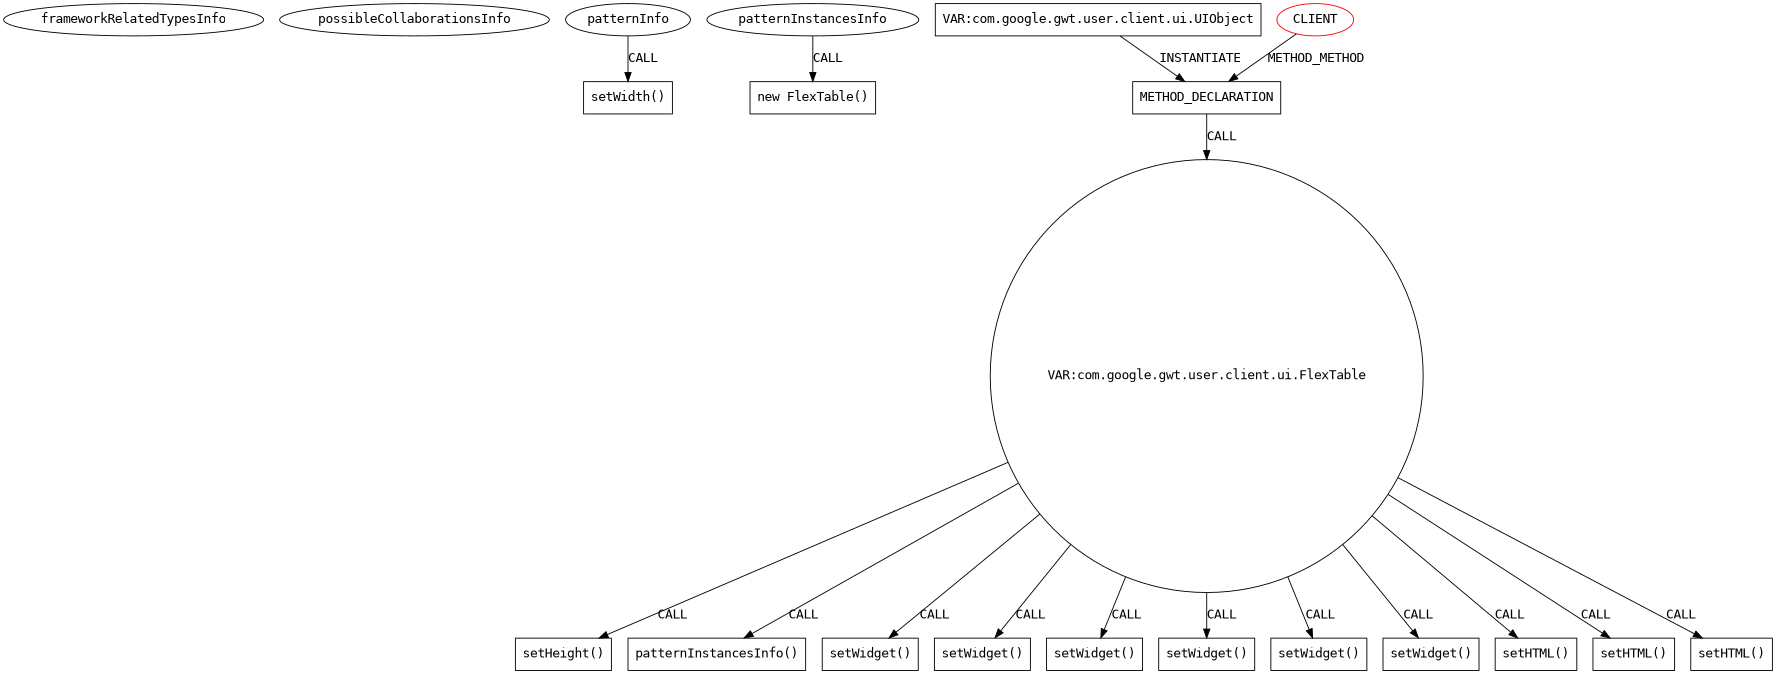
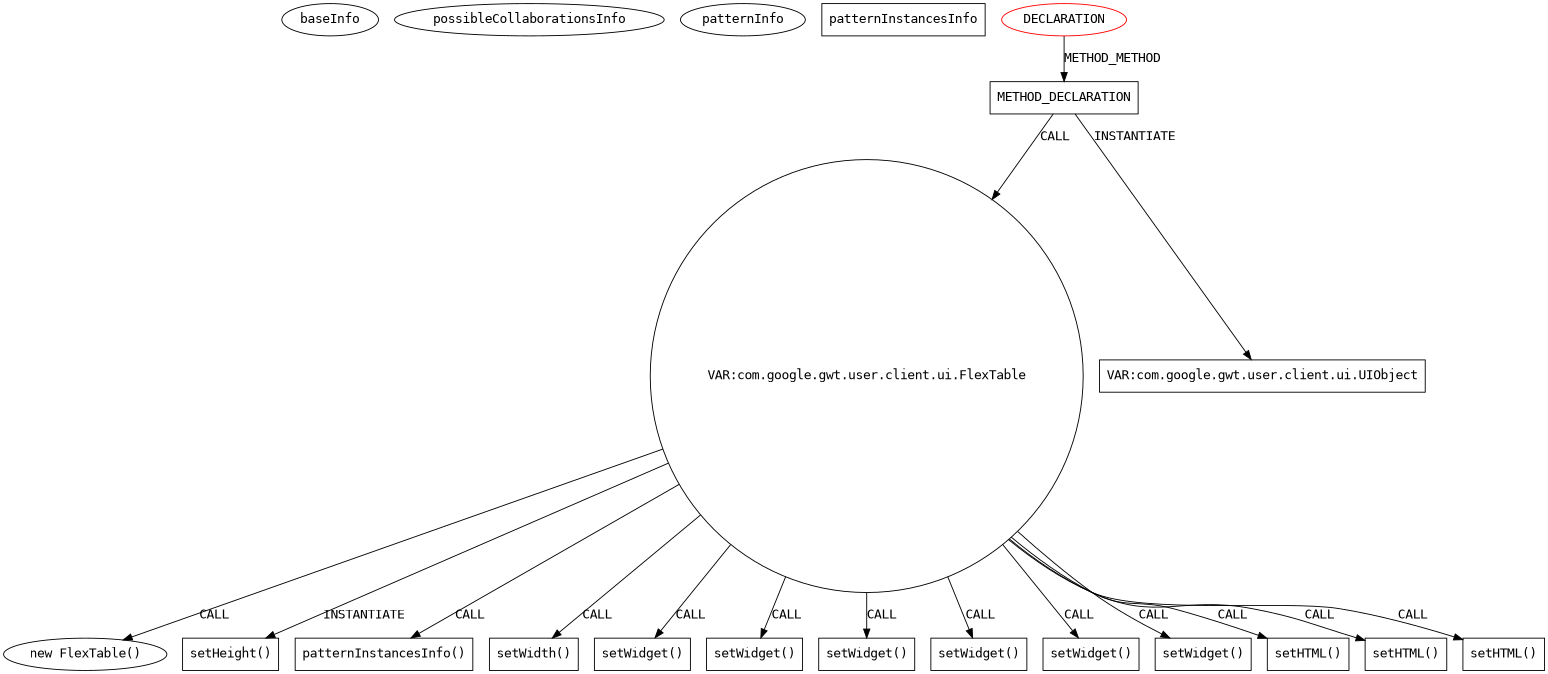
(134, 20) -> none
none -> (330, 20)
(813, 20) -> (904, 20)
(1315, 20) -> (1064, 20)
(628, 54) -> (630, 574)
(813, 54) -> (397, 543)
(1149, 56) -> (1160, 233)
(813, 98) -> (85, 654)
(673, 615) -> (364, 615)
